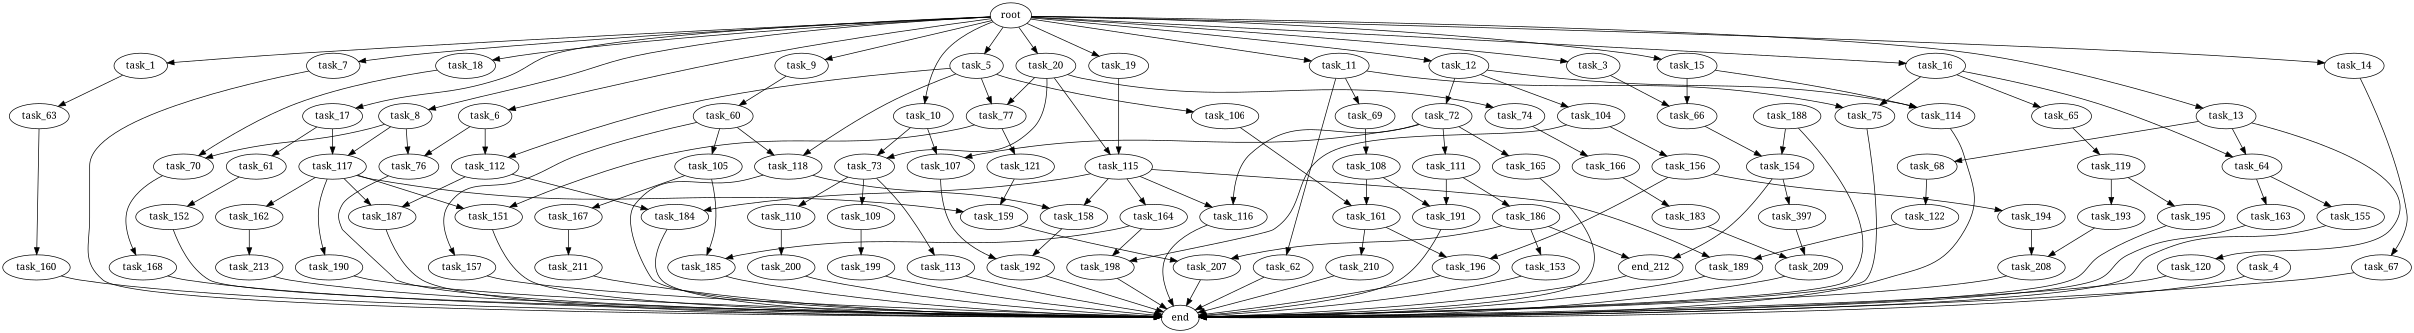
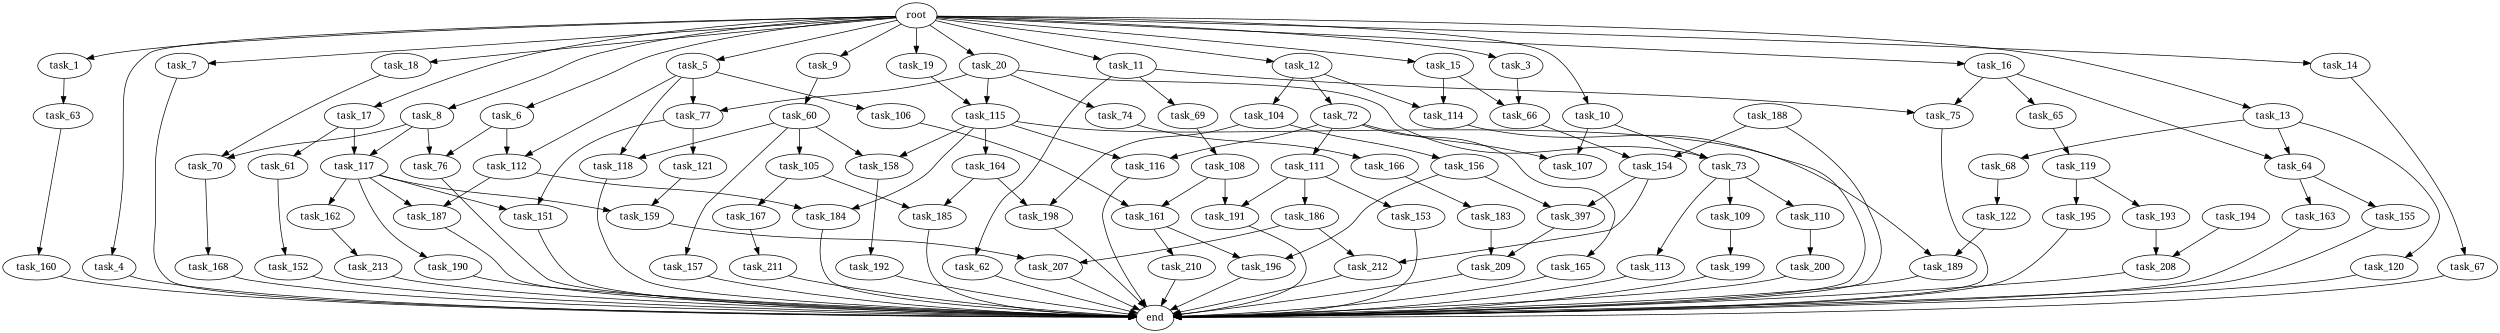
none -> (420, 30)
(1854, 193) -> (1514, 190)
(962, 194) -> (836, 139)
(952, 226) -> none
(1534, 238) -> (1355, 190)
(1651, 267) -> (1368, 267)
